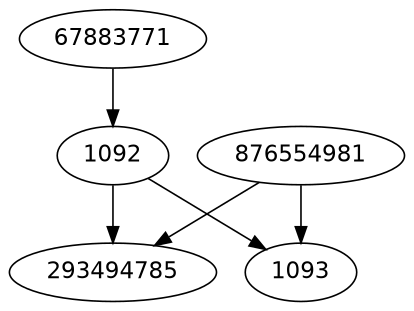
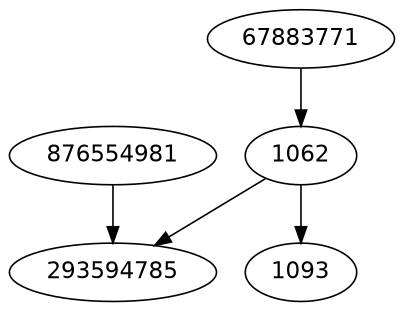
(113, 156) -> (301, 156)
(301, 206) -> none
(113, 272) -> (113, 272)
